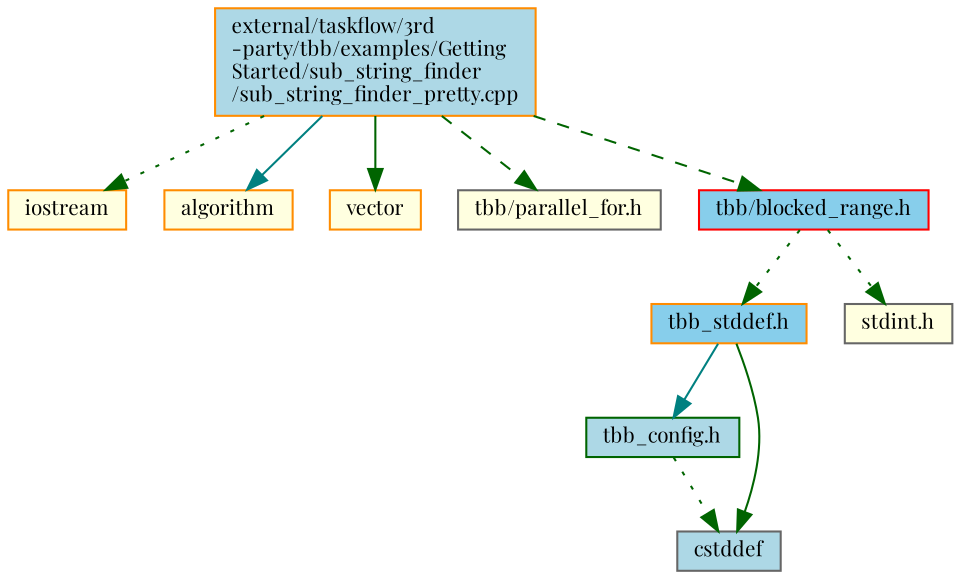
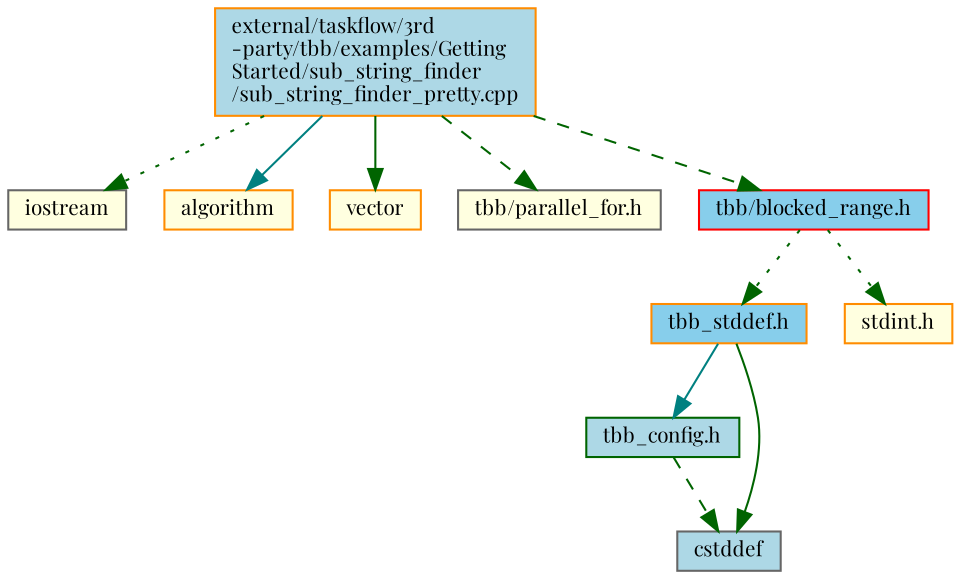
(67, 210) -> (67, 210)
(899, 324) -> (899, 324)
(691, 486) -> (691, 486)
